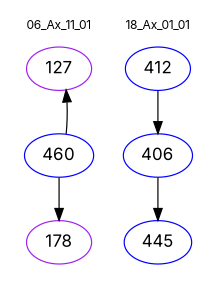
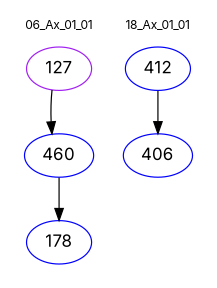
(59, 26) -> (59, 26)
(67, 118) -> (51, 106)
(59, 242) -> (59, 242)
(158, 242) -> none
